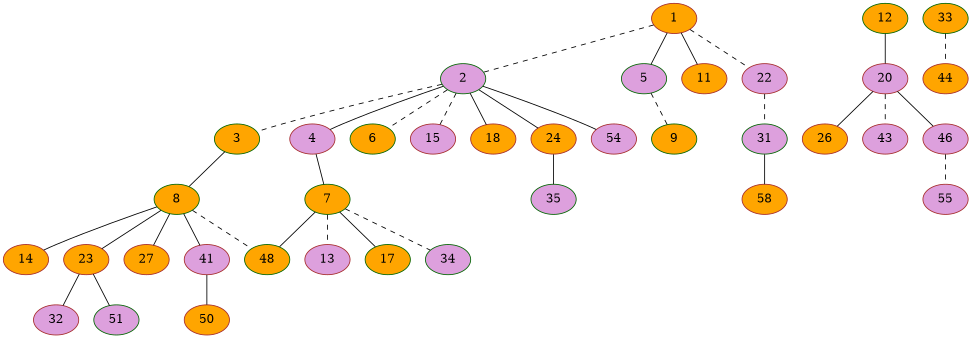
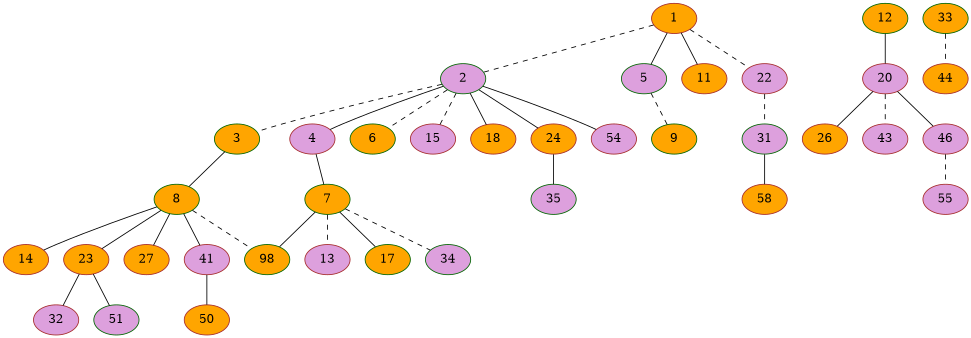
(267, 260) -> (267, 260)
